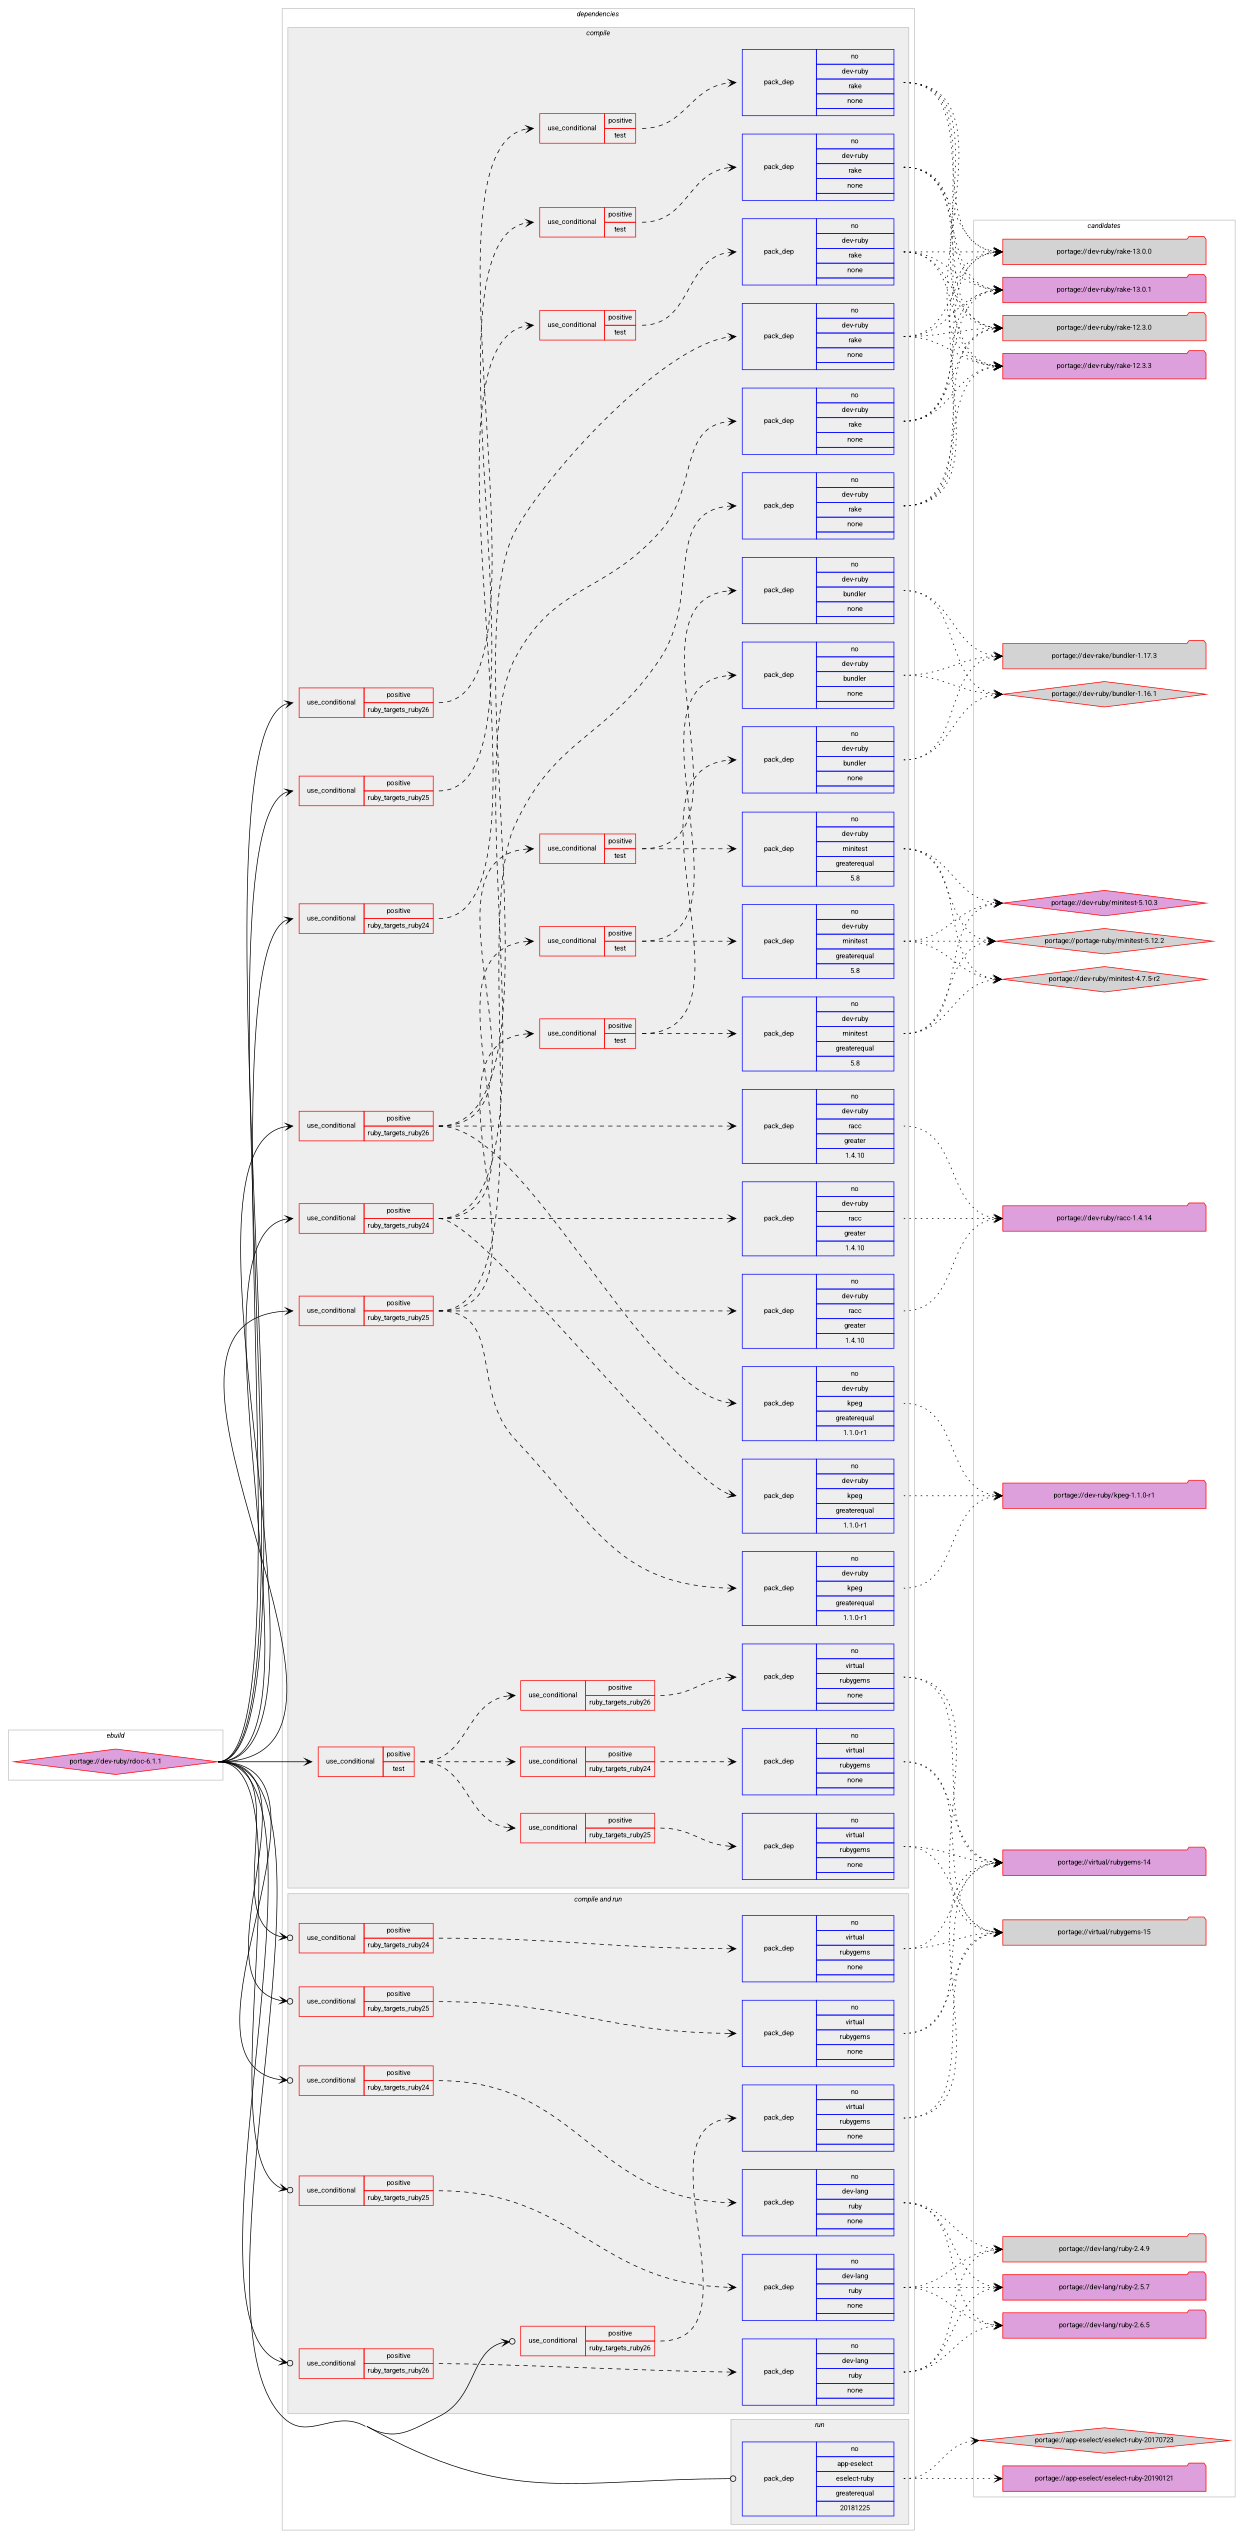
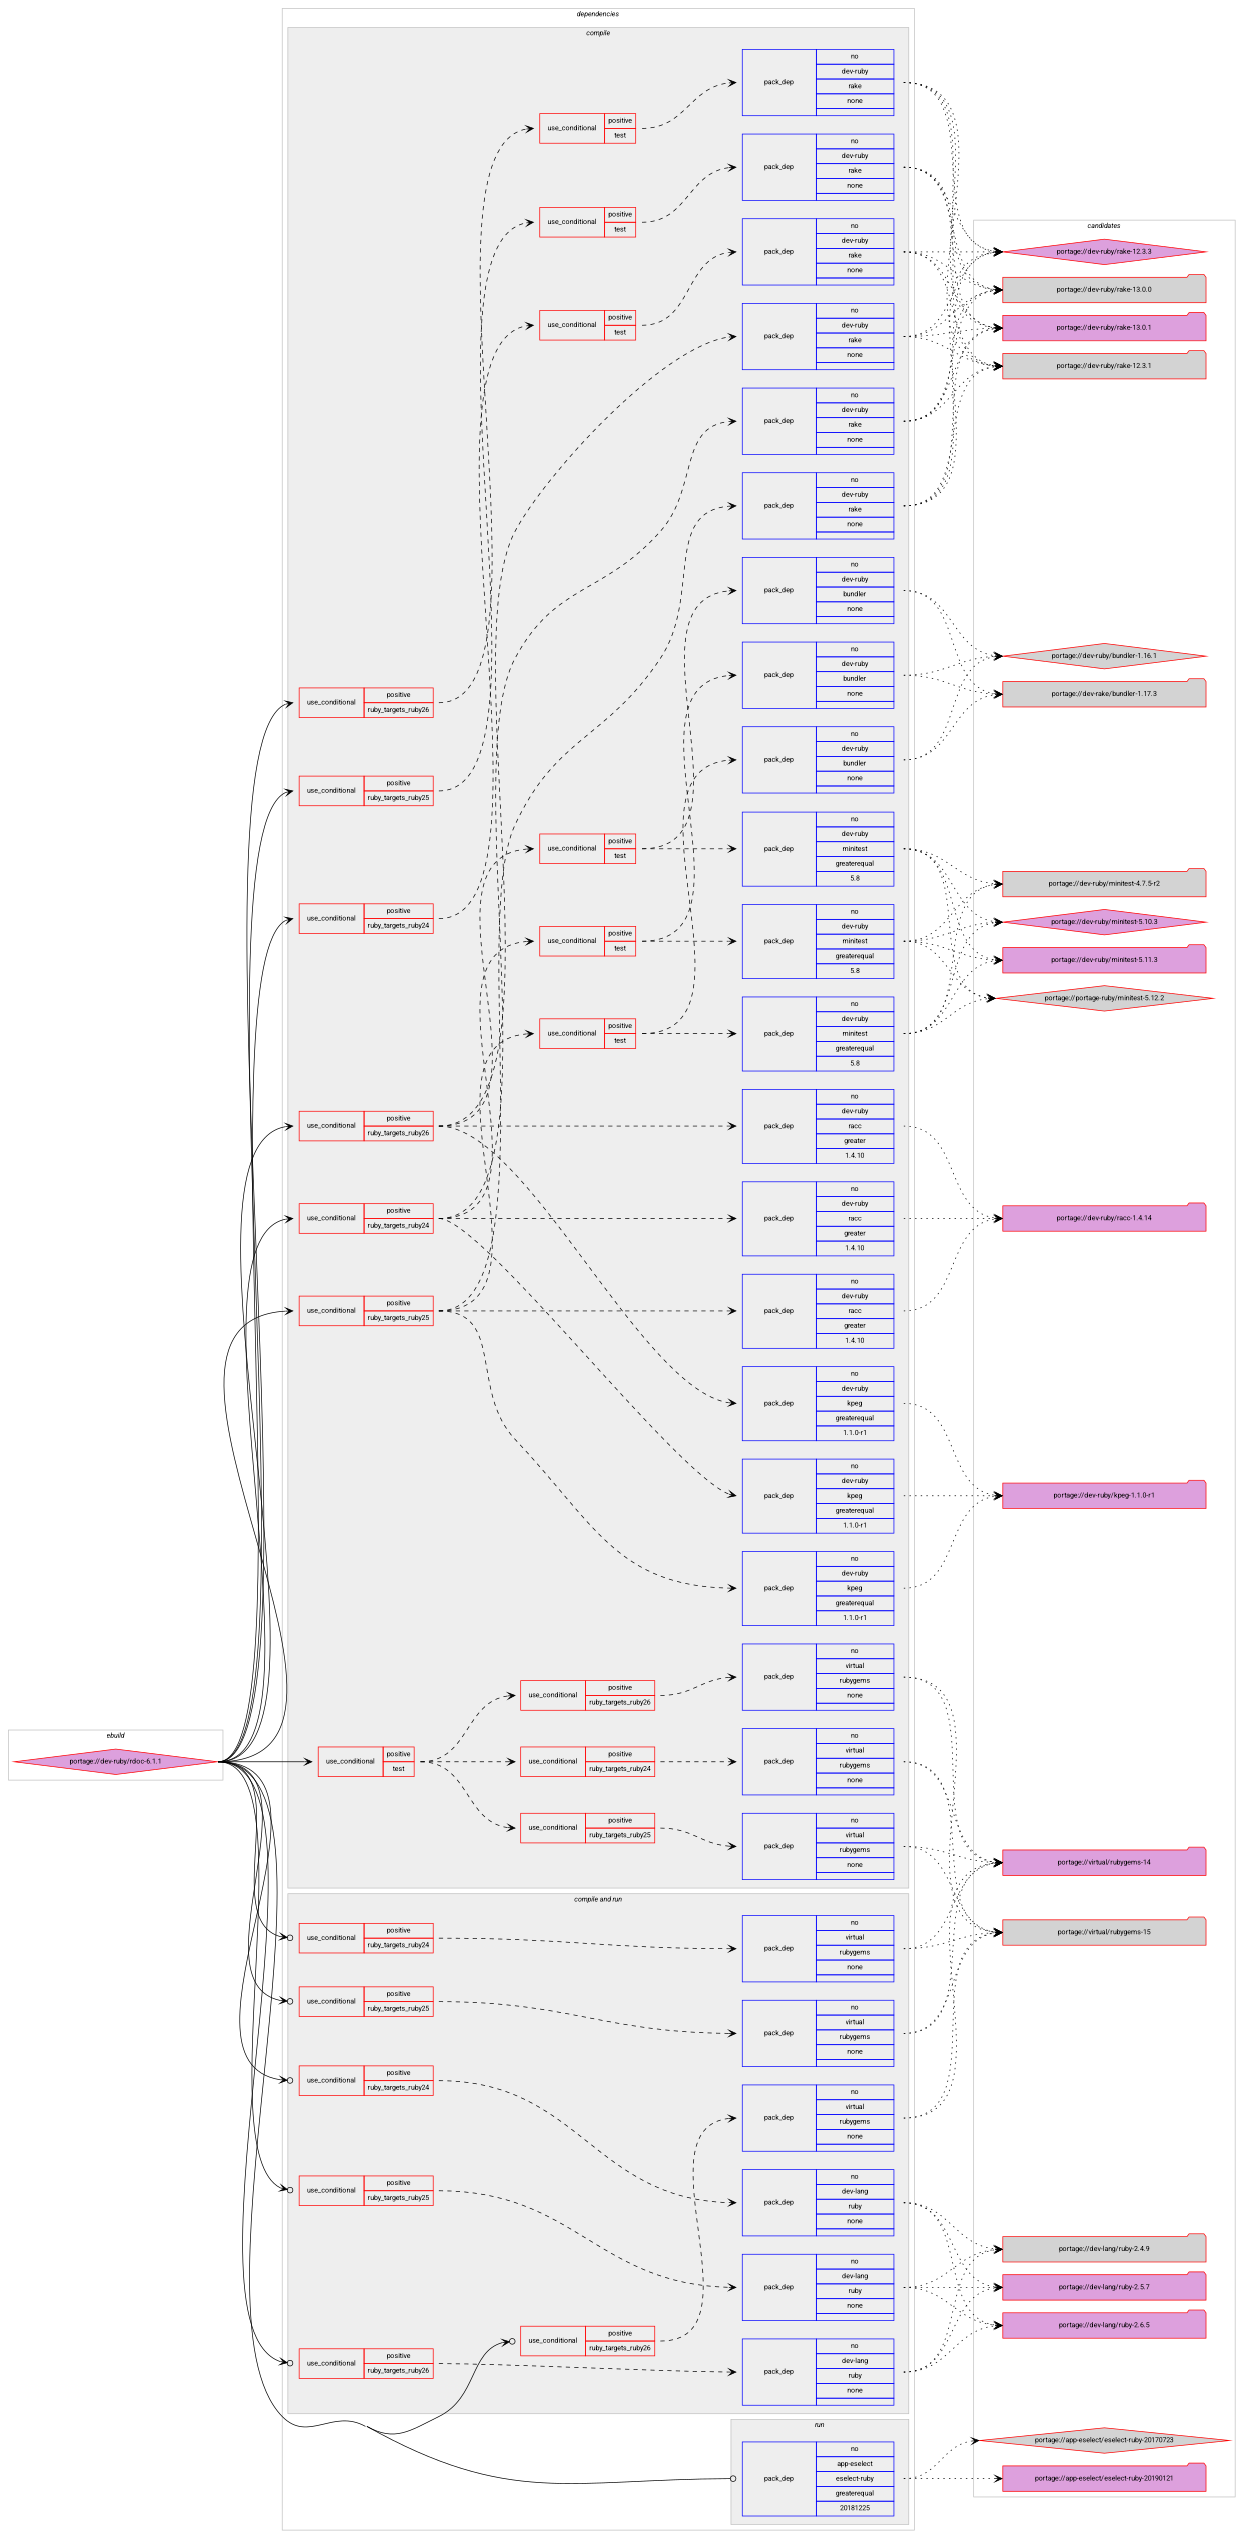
(1104, 328) -> (1104, 366)
(1104, 366) -> (1104, 252)
none -> (1104, 960)
(1104, 979) -> (1104, 884)
